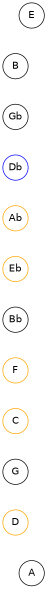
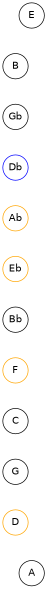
(15, 421) -> (15, 421)
